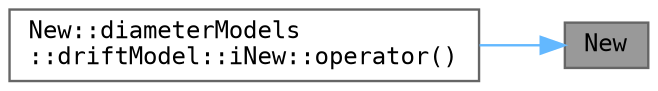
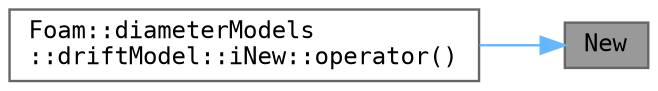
(244, 45) -> (244, 45)
